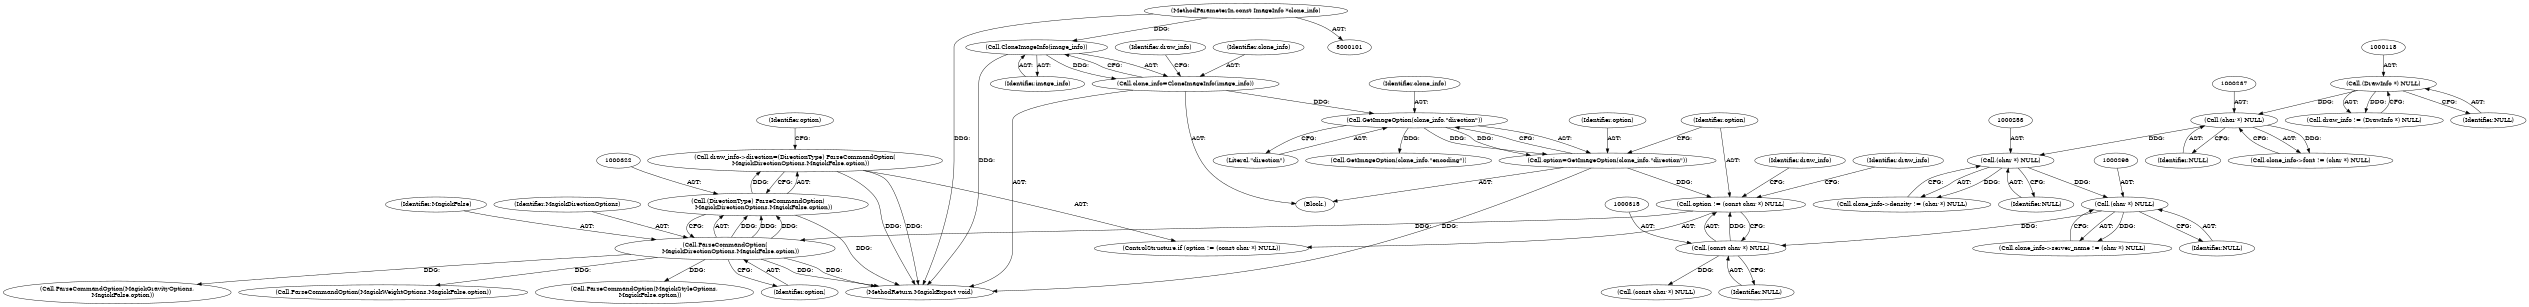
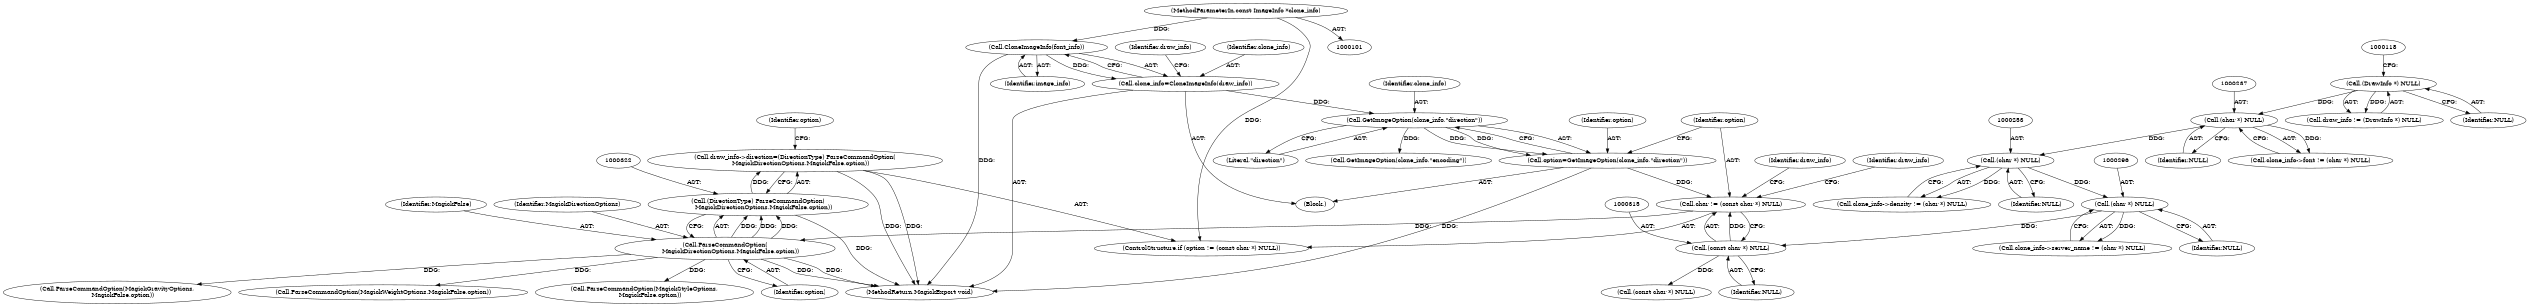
(1037, 47) -> (1037, 47)
(1350, 47) -> (1350, 47)
(954, 63) -> (1246, 113)
(2391, 66) -> (2391, 66)
(1186, 84) -> (1186, 84)
(2398, 102) -> (2398, 102)
(1731, 205) -> (1731, 205)
